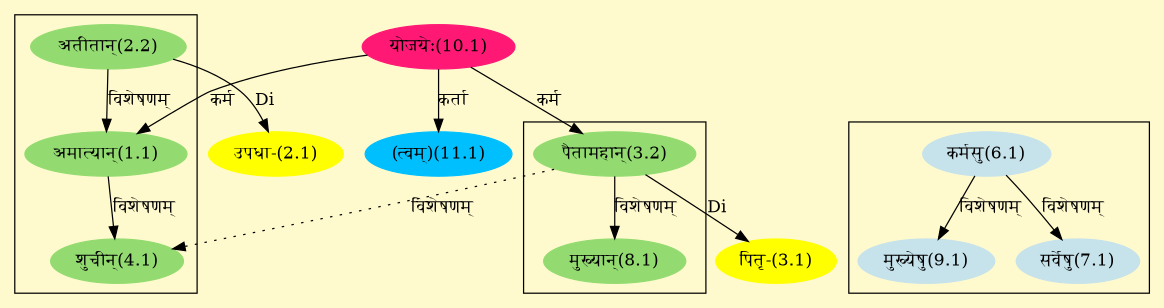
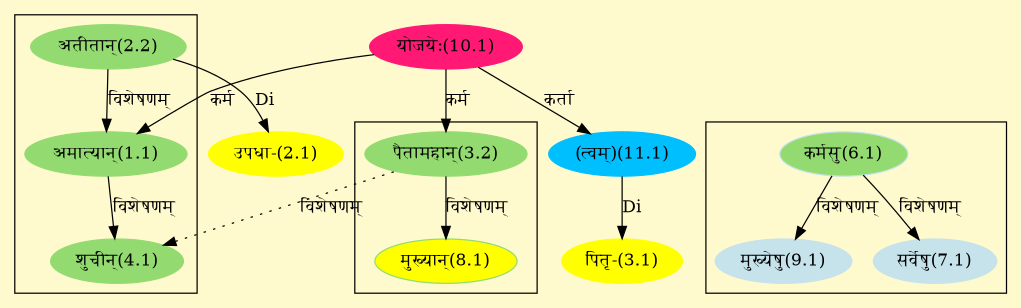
(987, 154) -> (844, 154)
(692, 204) -> (622, 201)
(615, 261) -> (446, 261)
